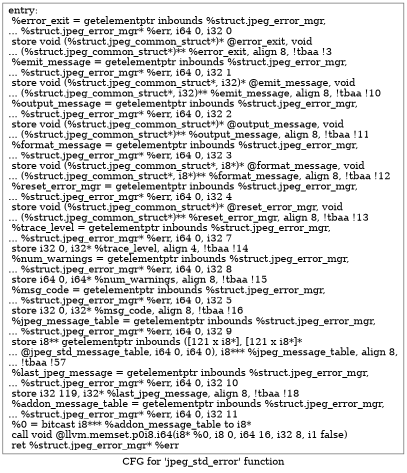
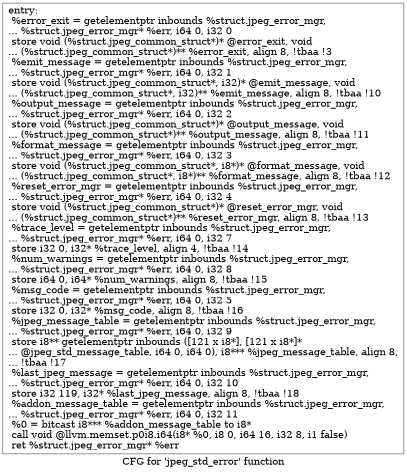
(38, 363) -> (38, 363)
